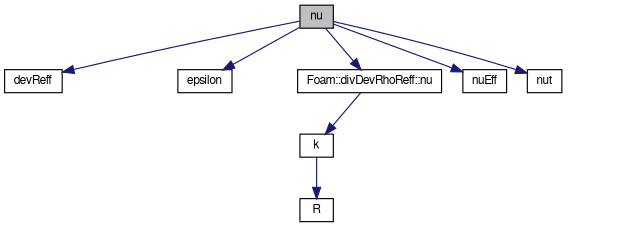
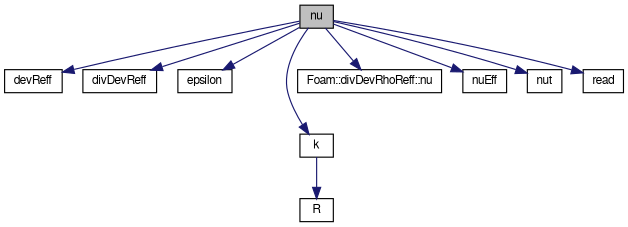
none -> (120, 81)
none -> (603, 81)
(347, 109) -> (287, 75)
